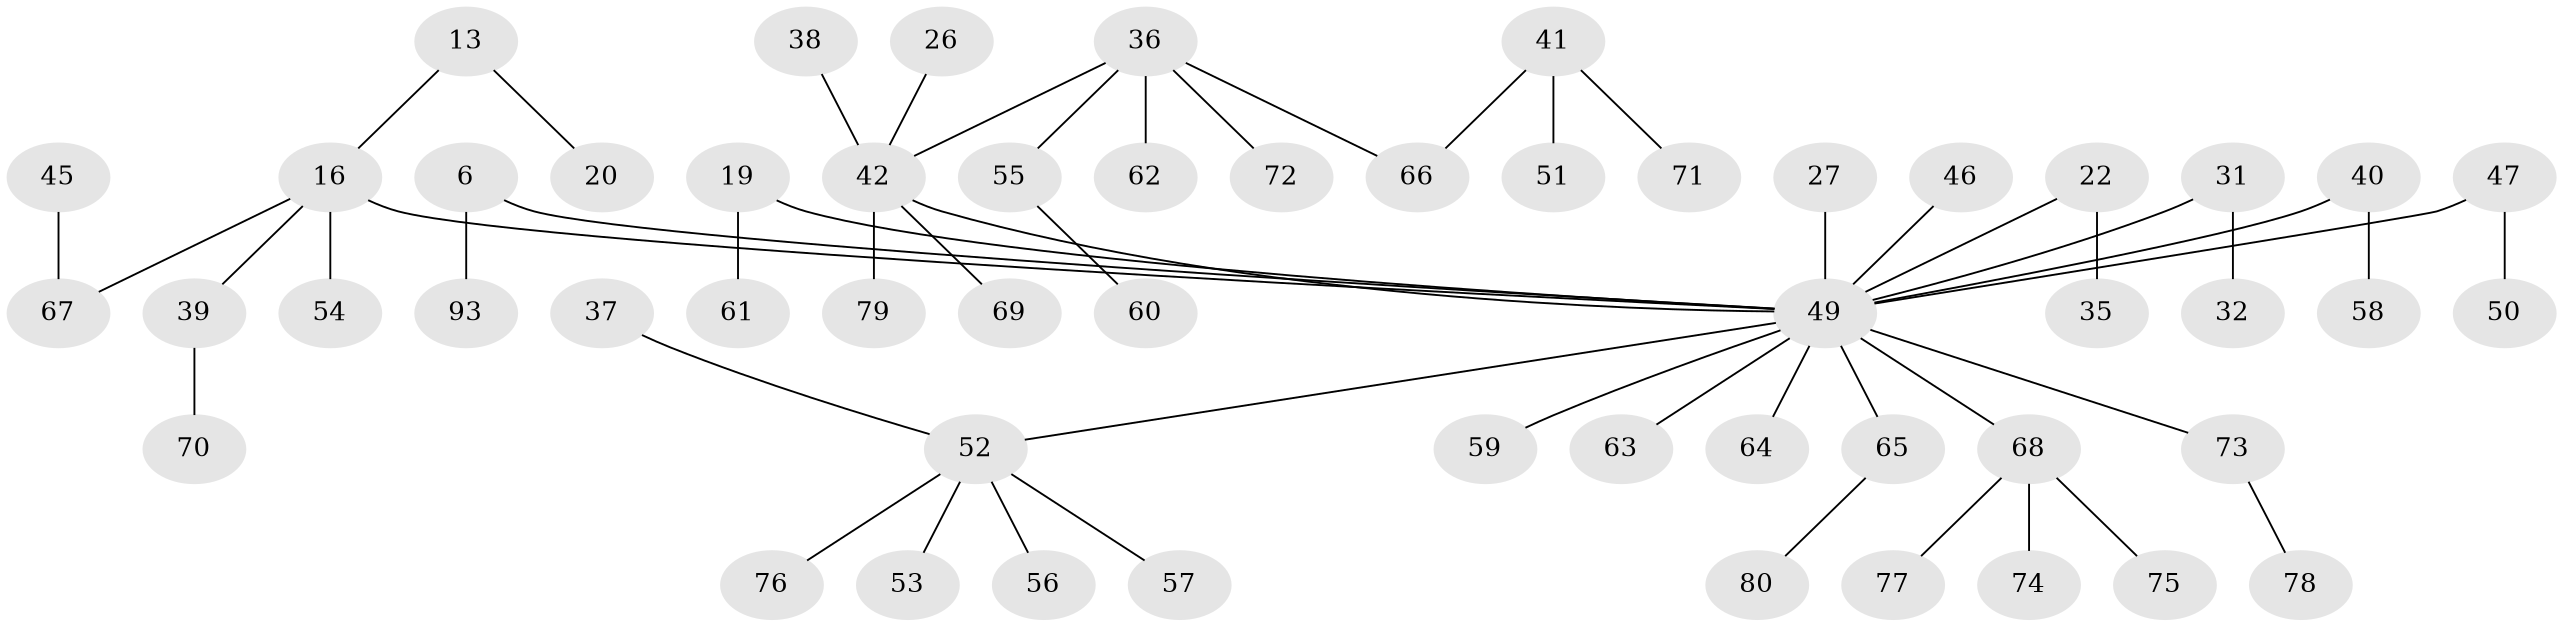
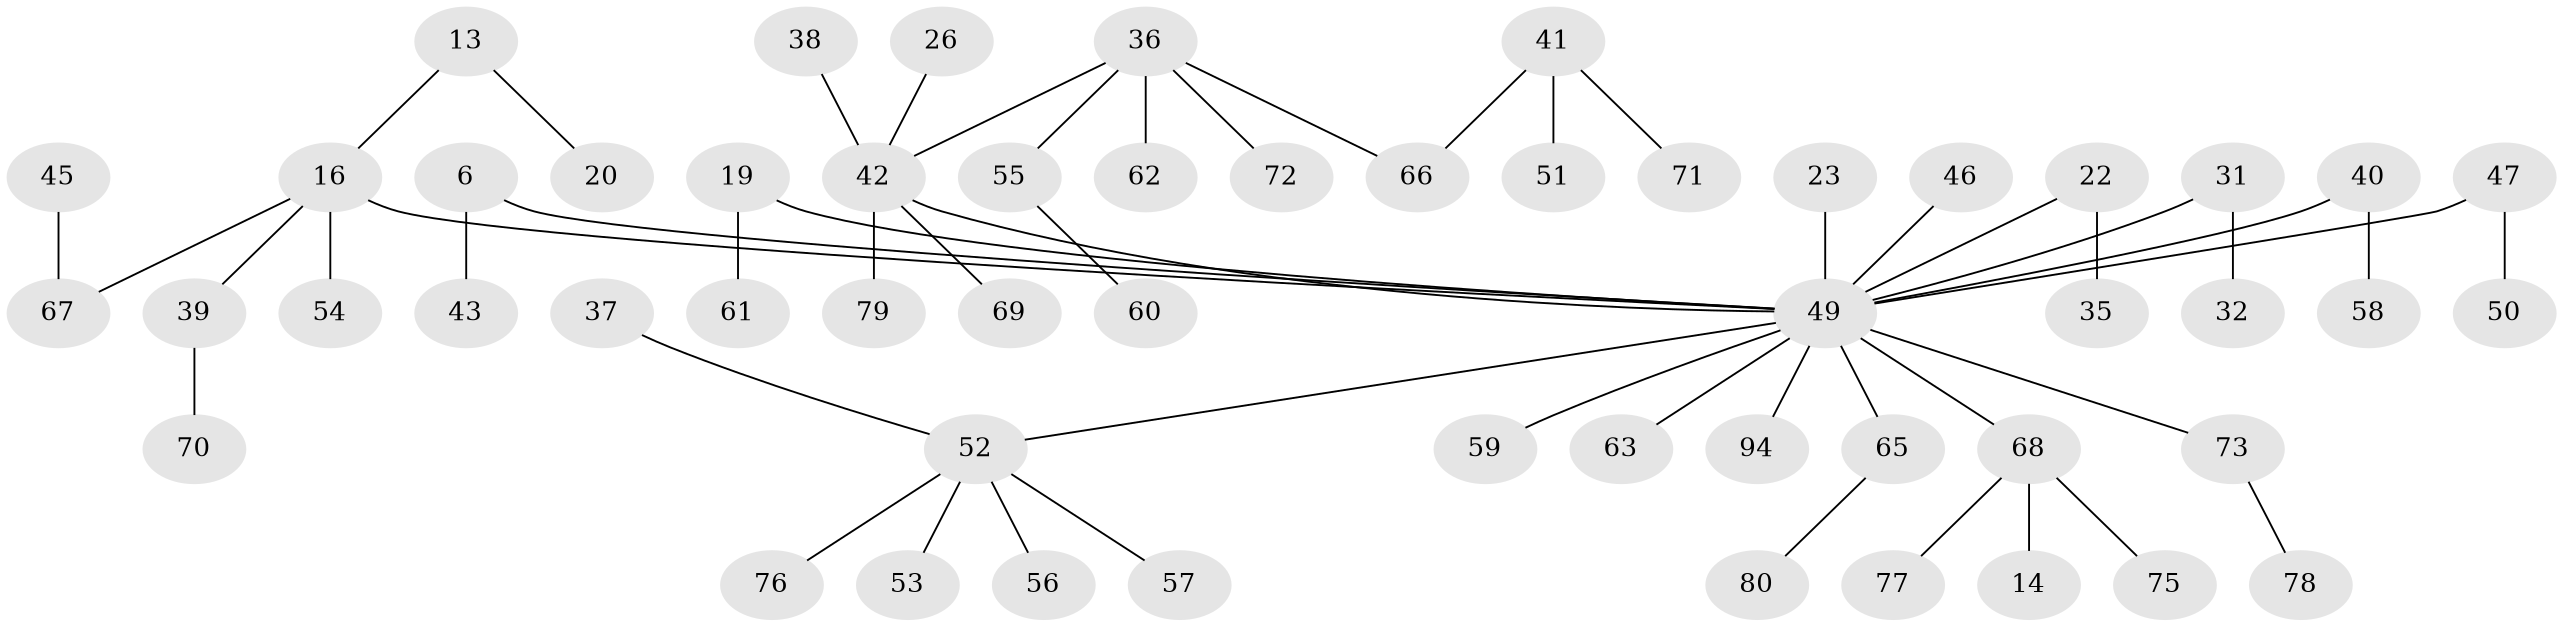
(1825, 177) -> (1825, 177)
(466, 313) -> (466, 313)
(1757, 449) -> (1757, 449)
(2029, 585) -> (2029, 585)
